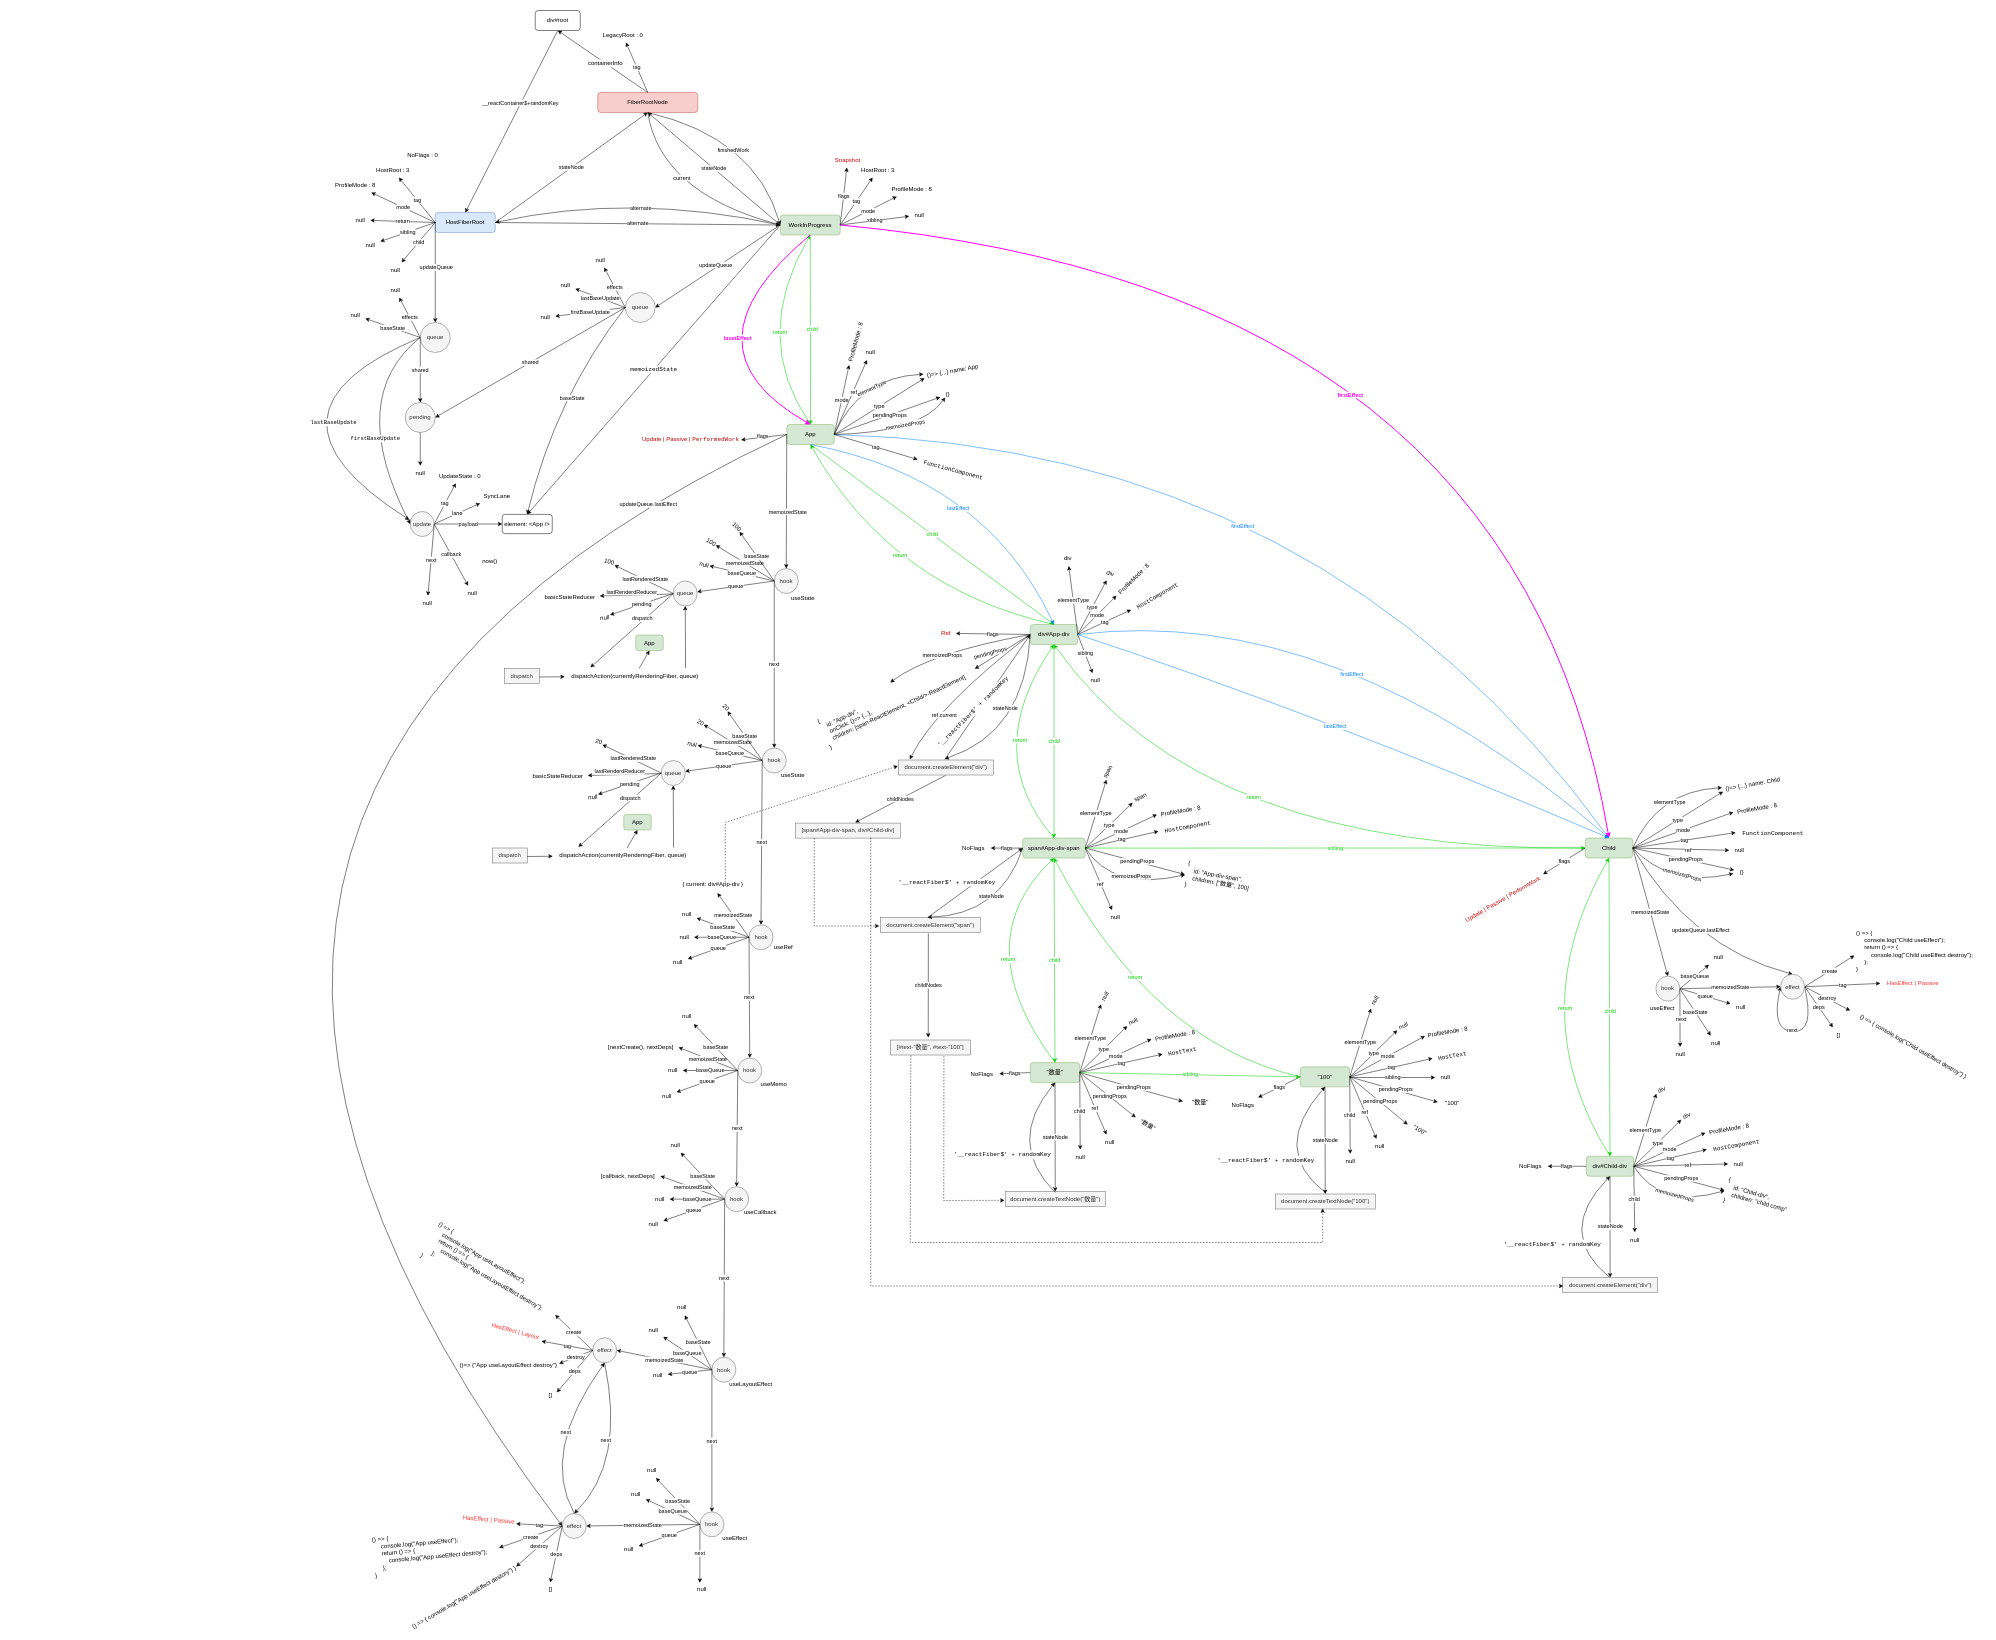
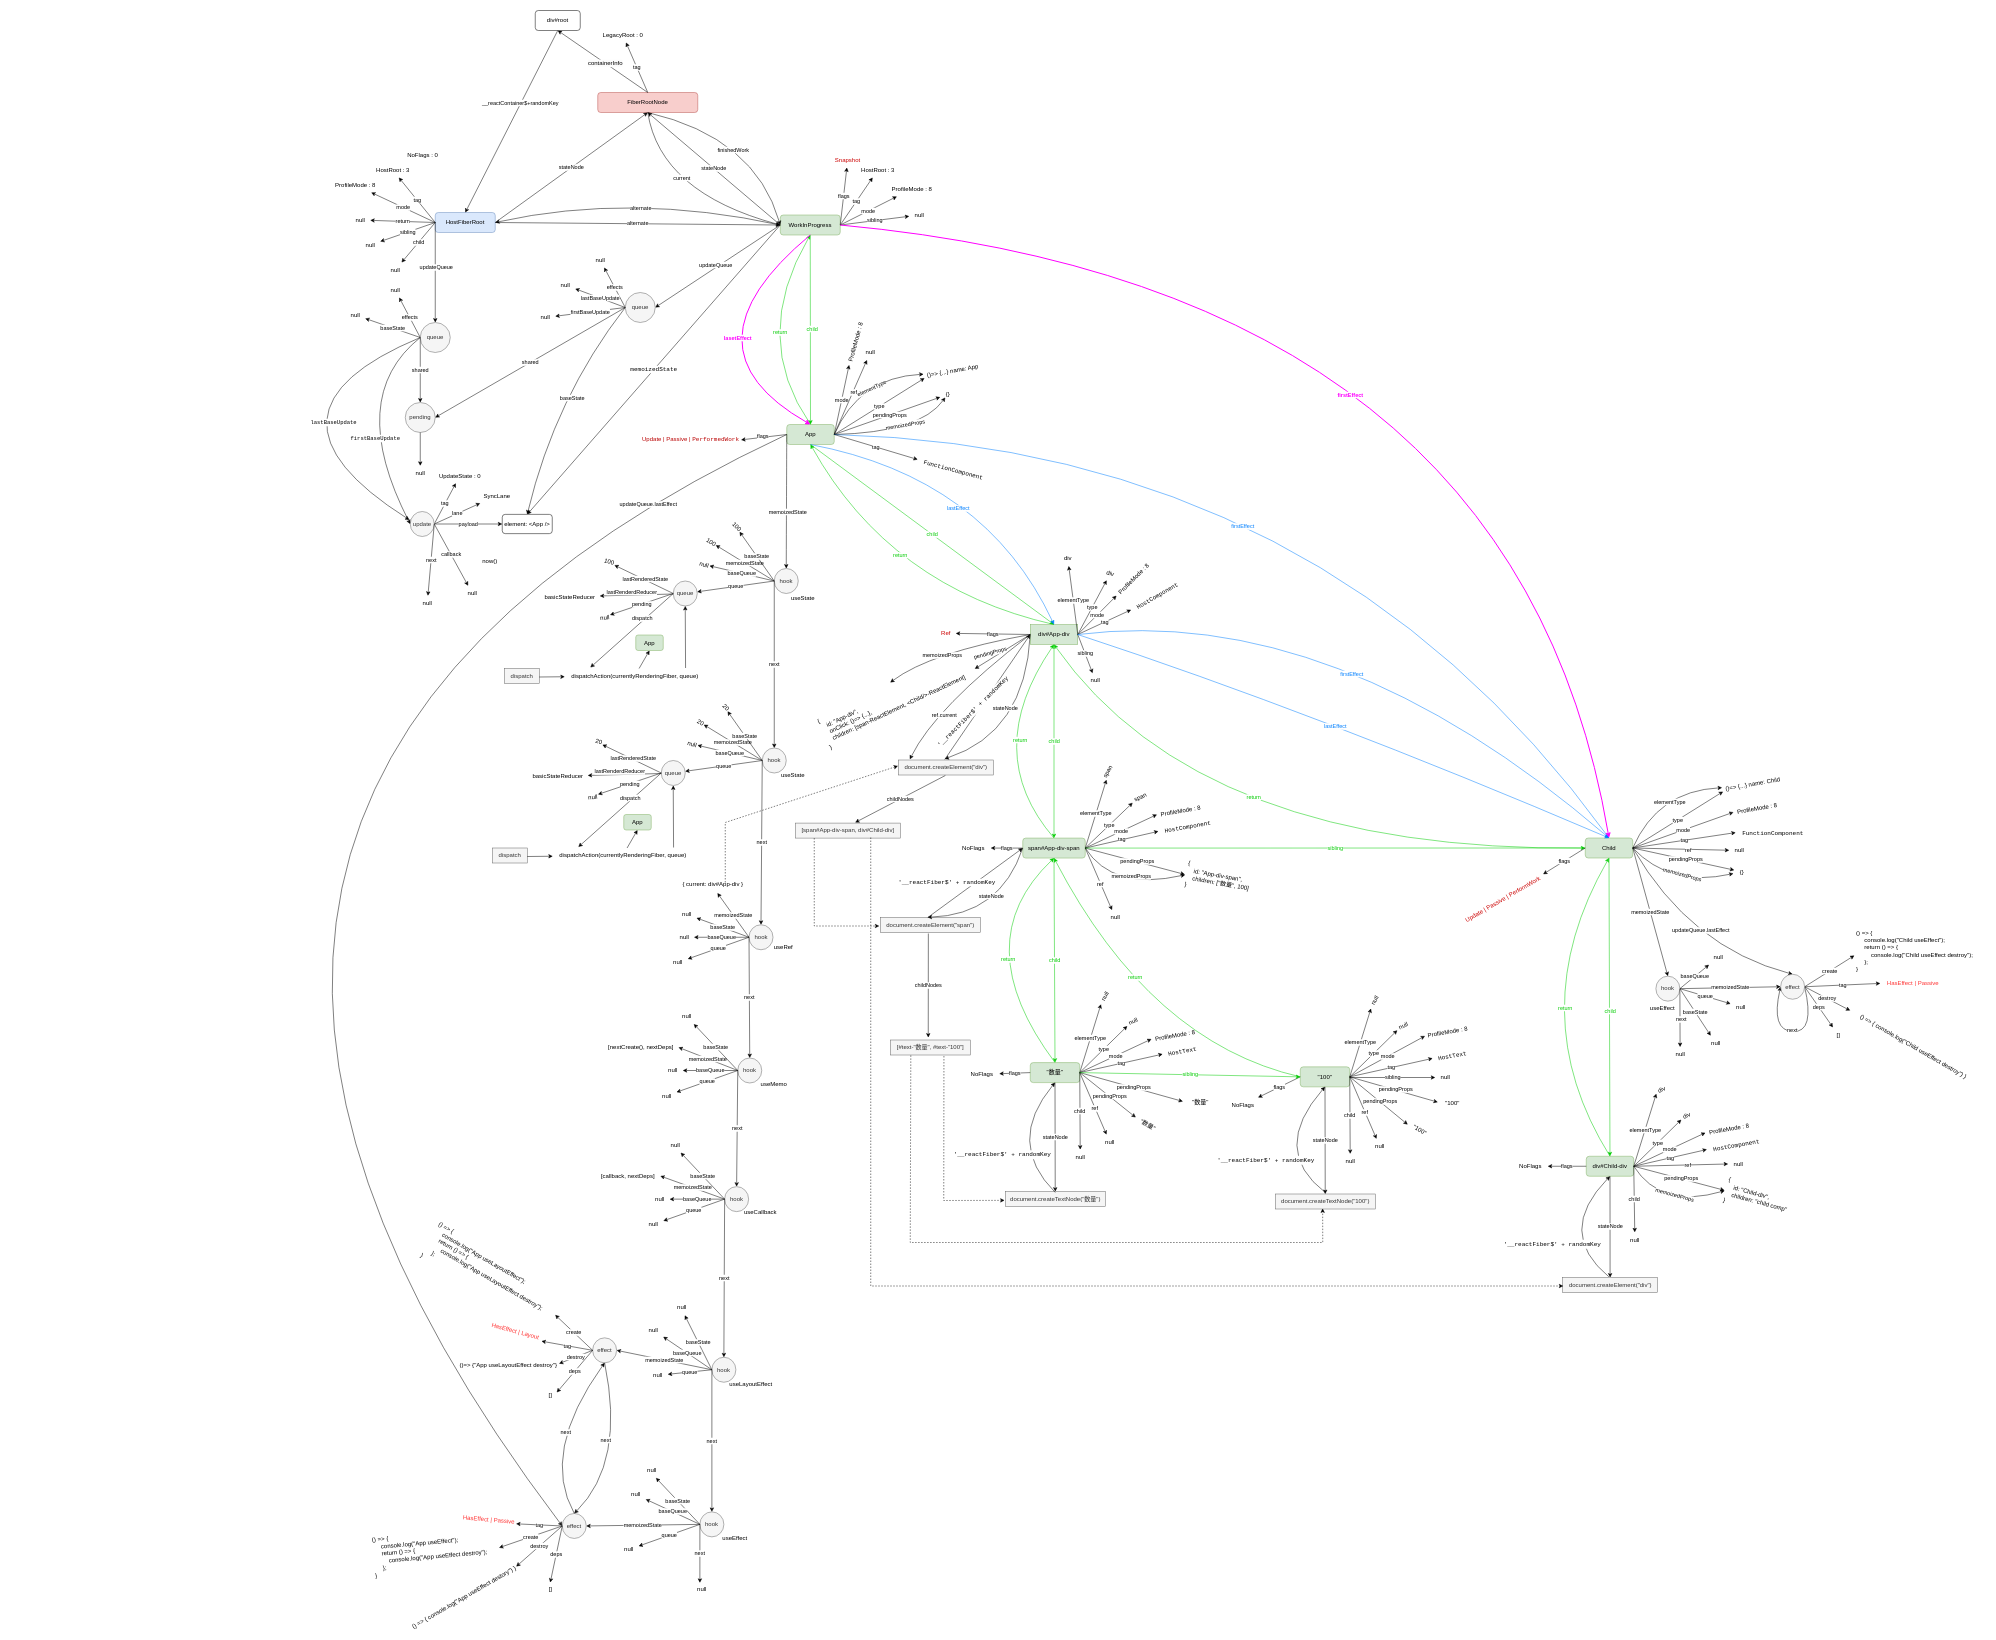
(1054, 634) -> (1054, 634)
